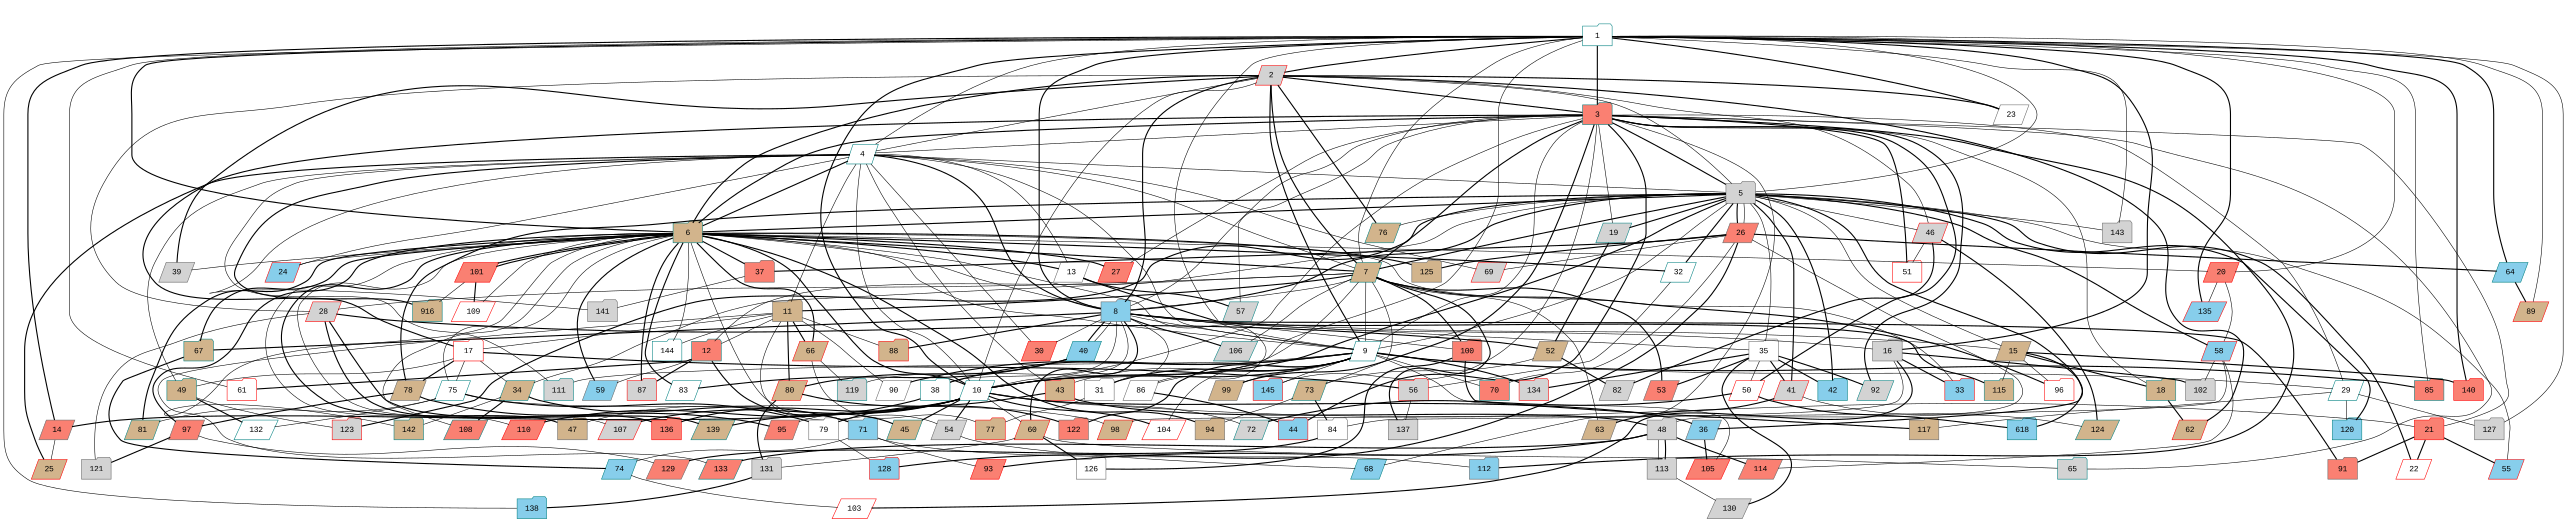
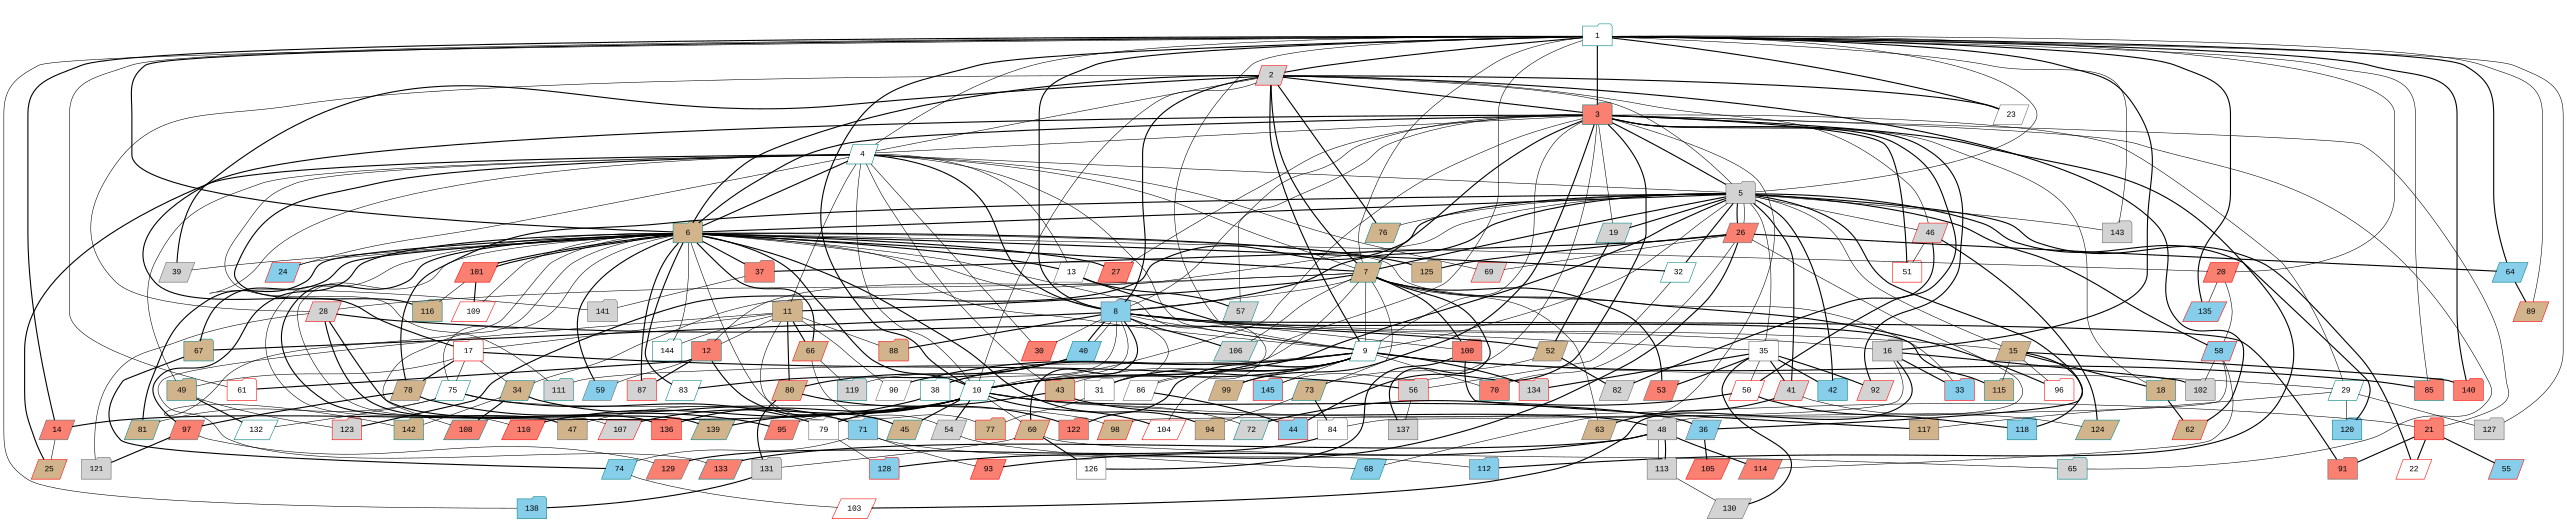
(2116, 246) -> none
(427, 312) -> (427, 312)
(1875, 391) -> (1875, 391)
(1639, 407) -> none
(2022, 430) -> (2022, 430)
